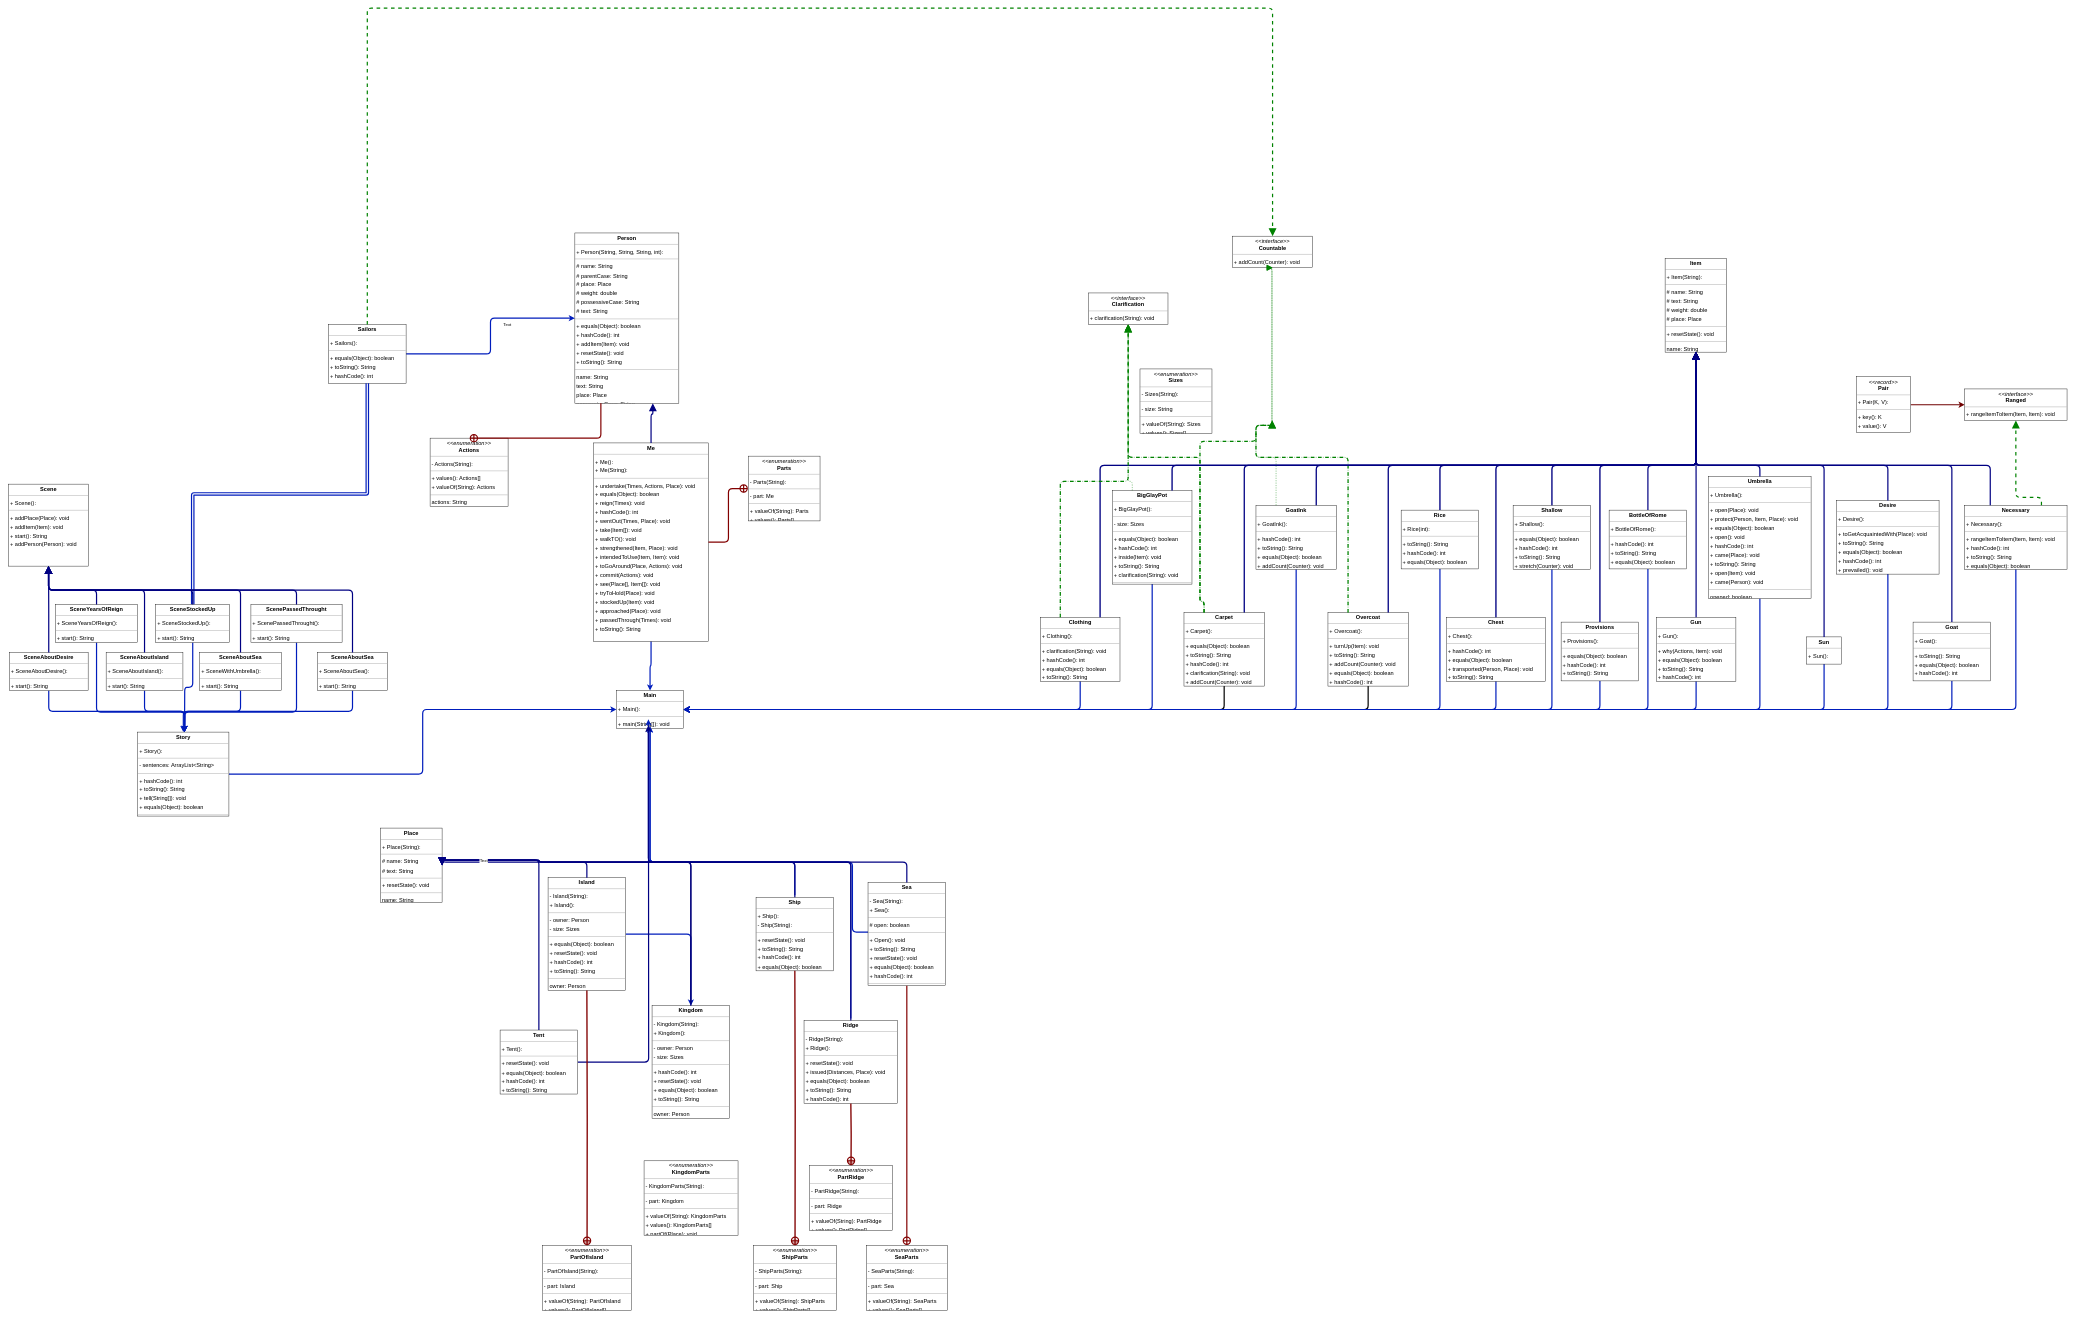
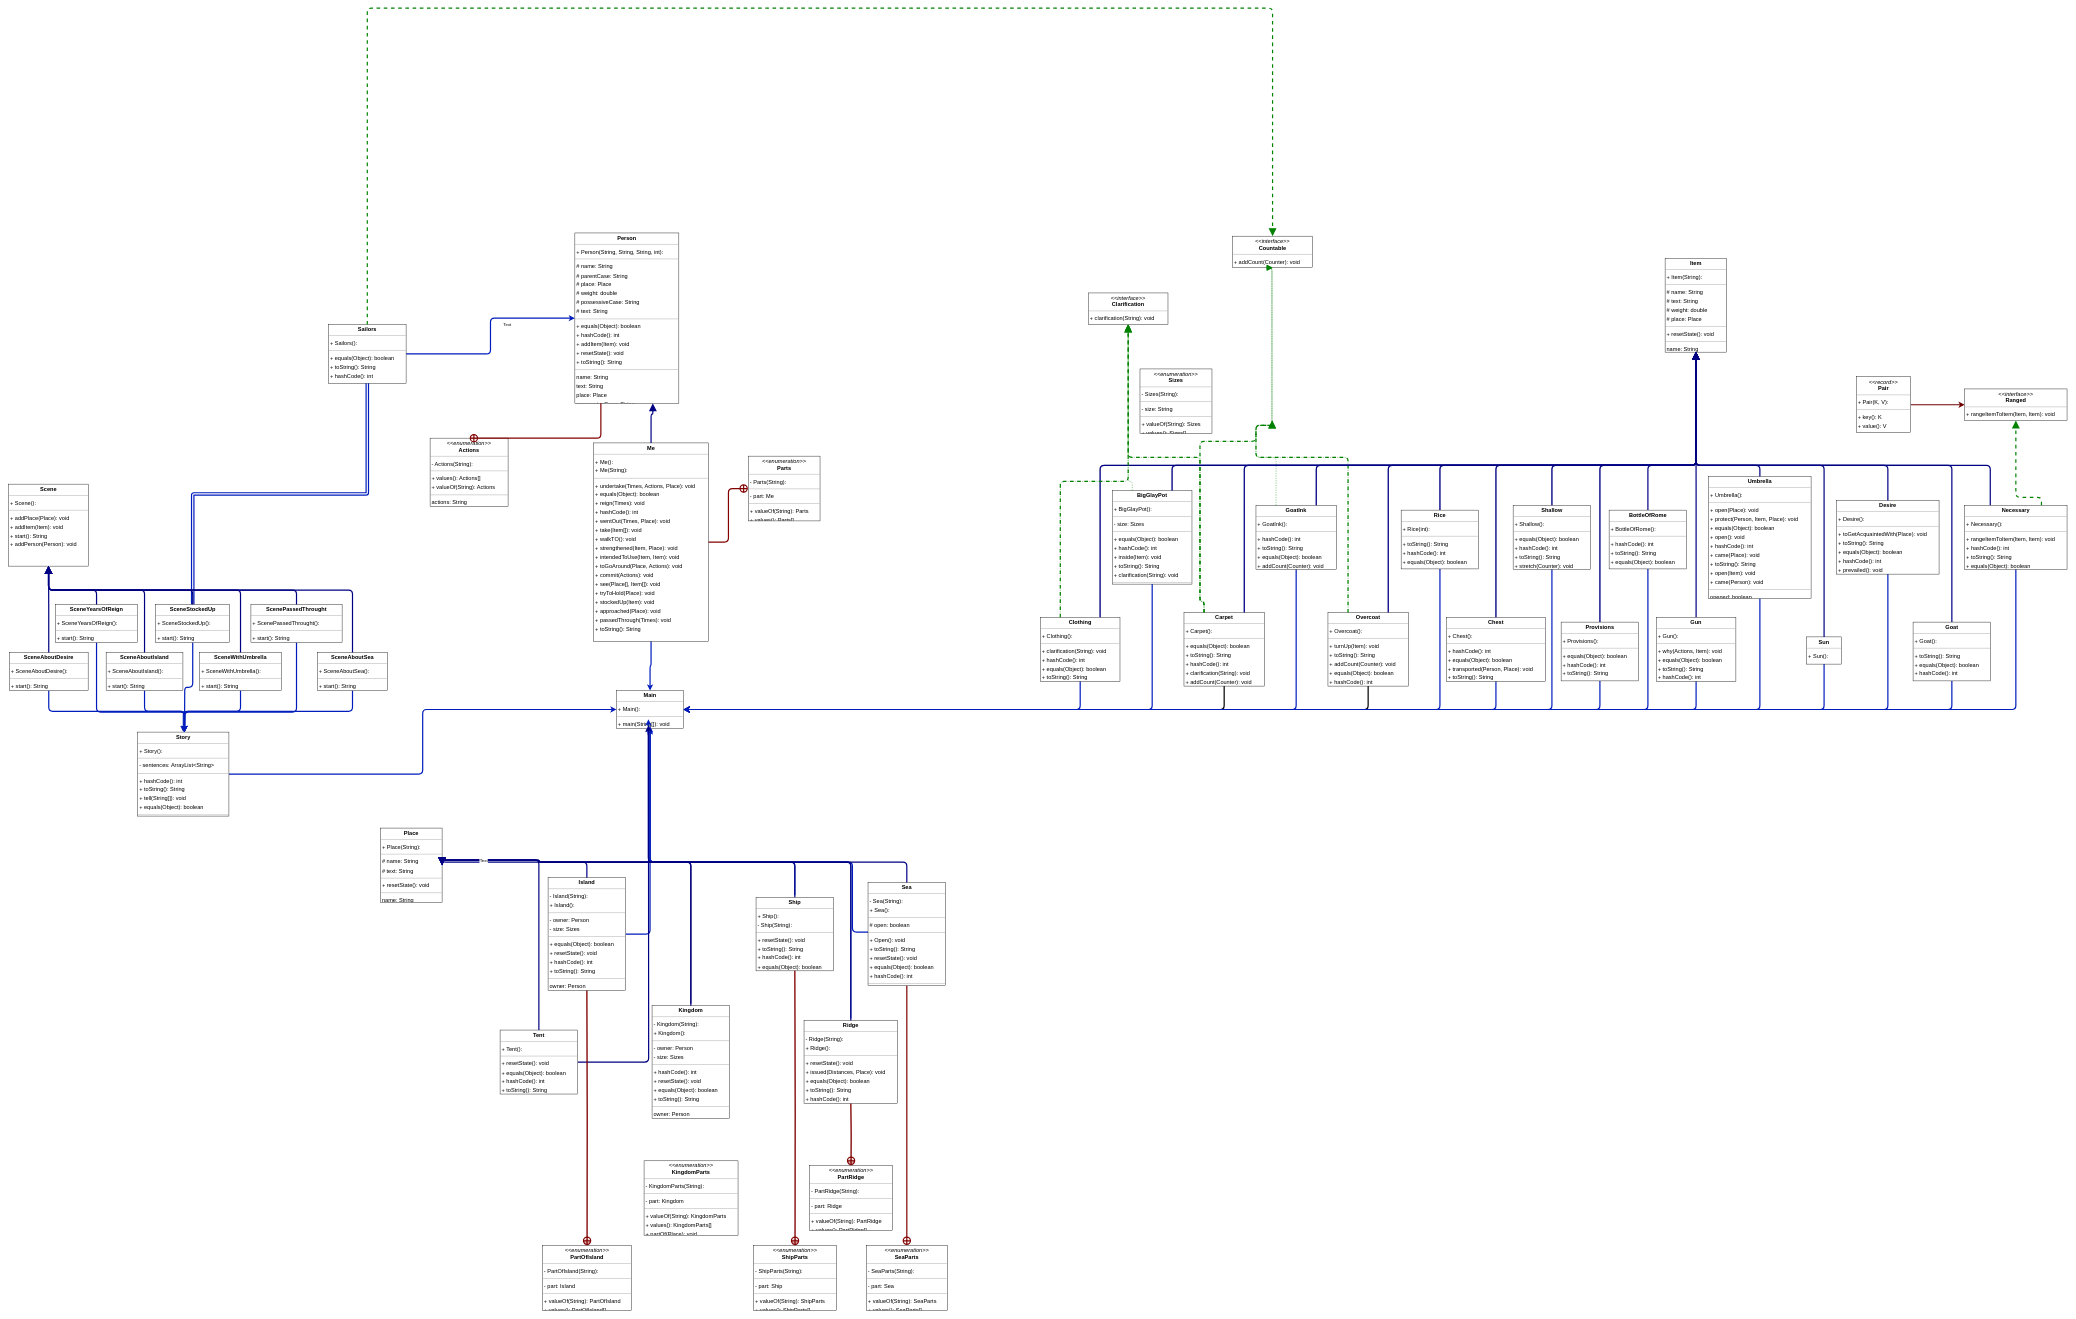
(230, 663) -> (230, 663)
(670, 934) -> (650, 898)
